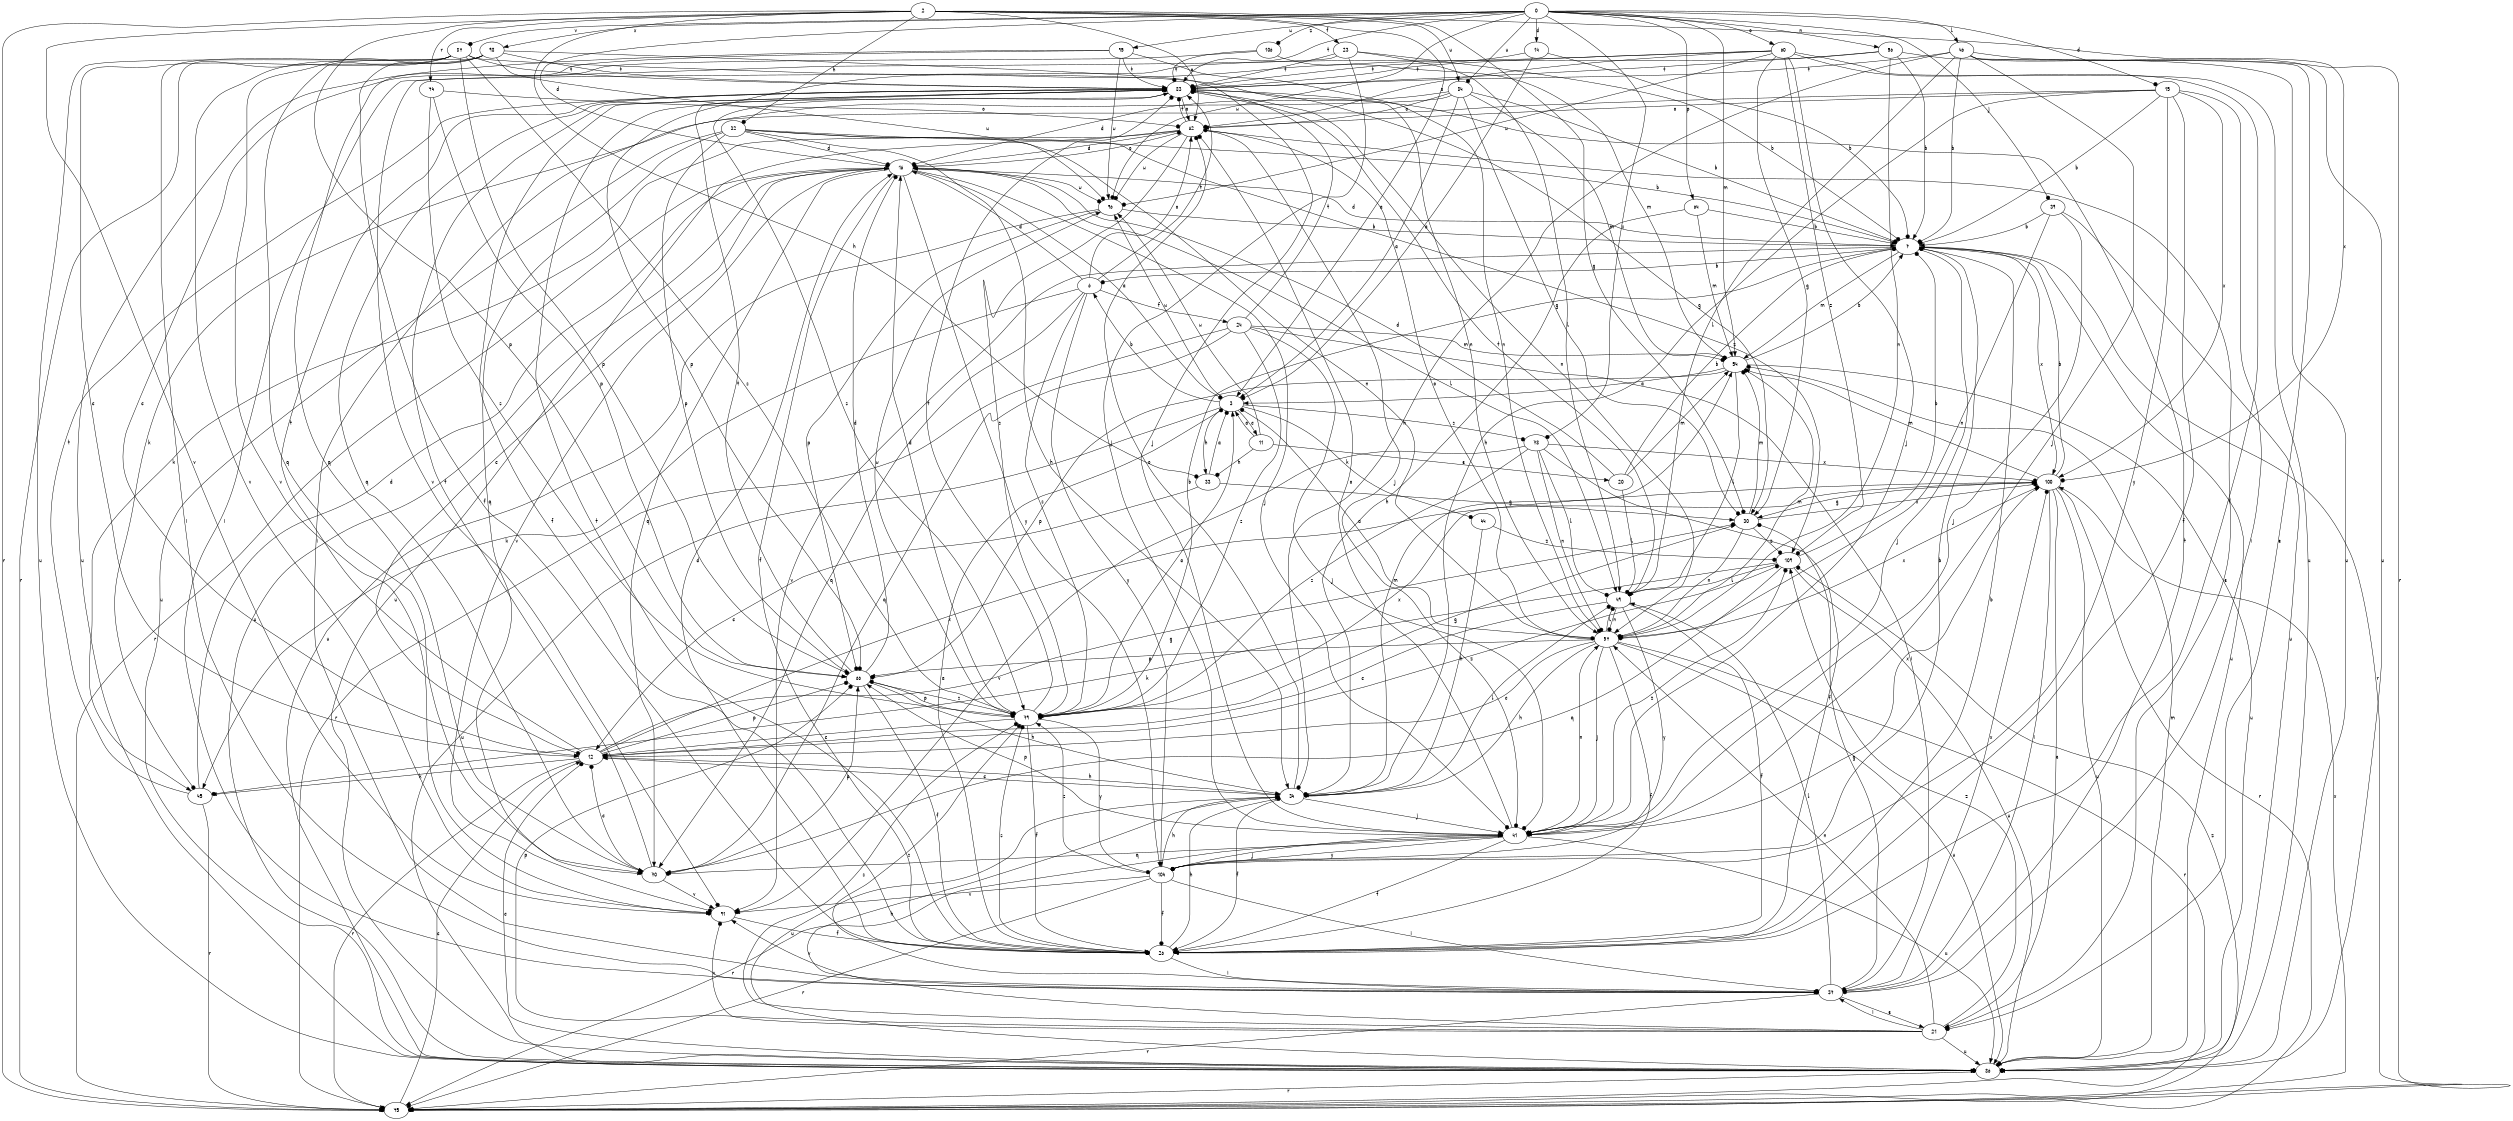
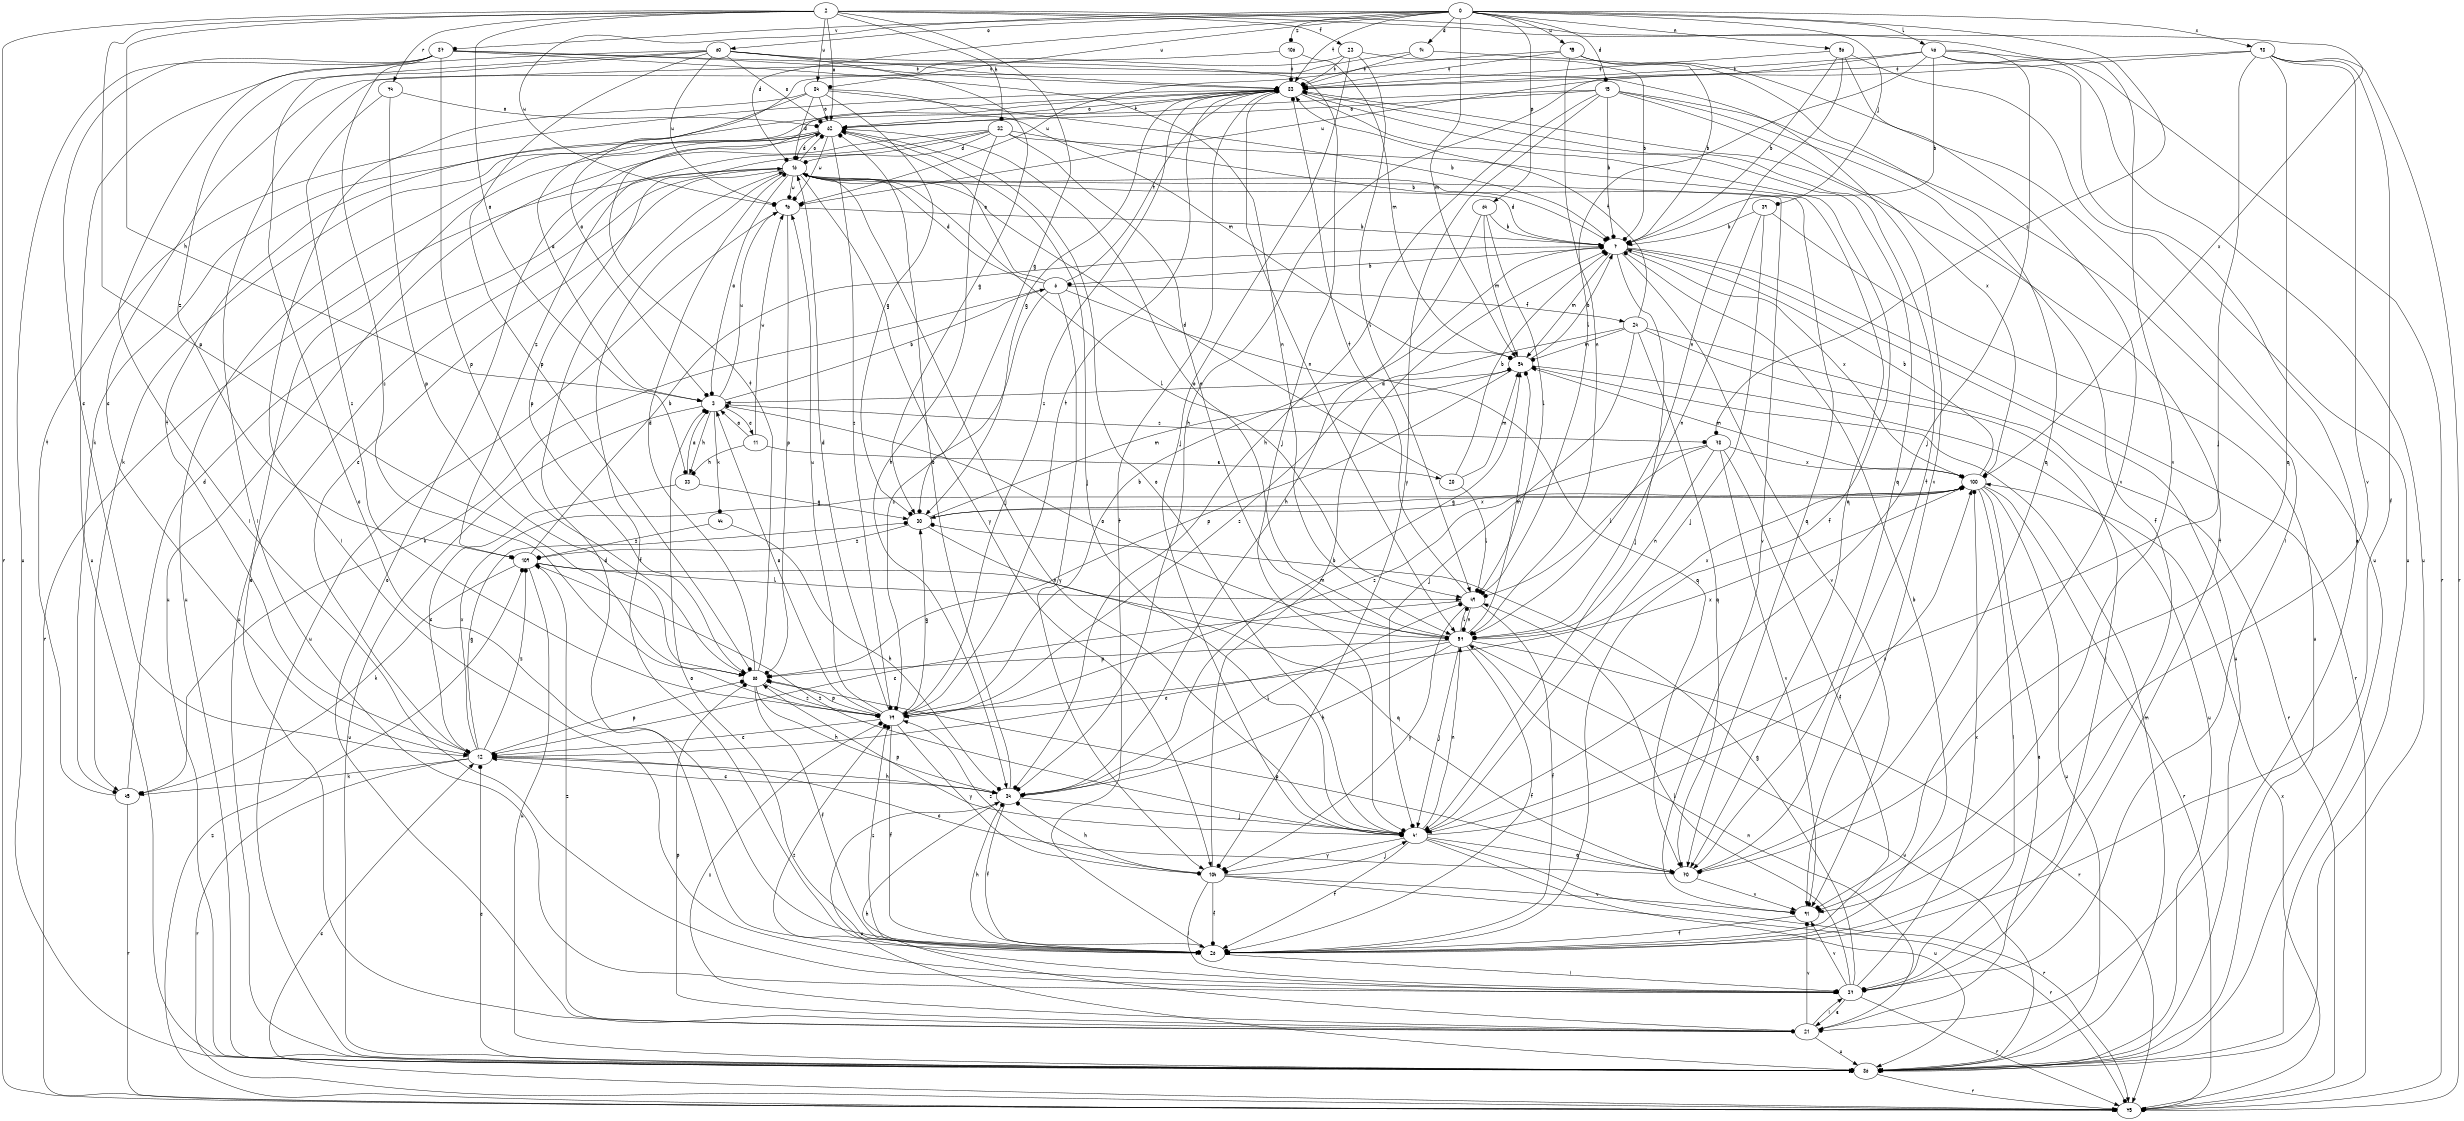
(2230, 502) -> (359, 502)
(1718, 511) -> (1543, 404)
none -> (537, 973)
